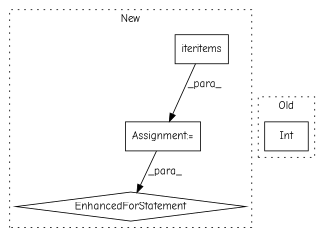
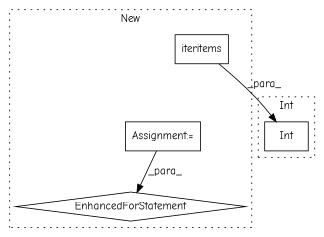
(184, 89) -> (246, 88)
(286, 106) -> (286, 106)
